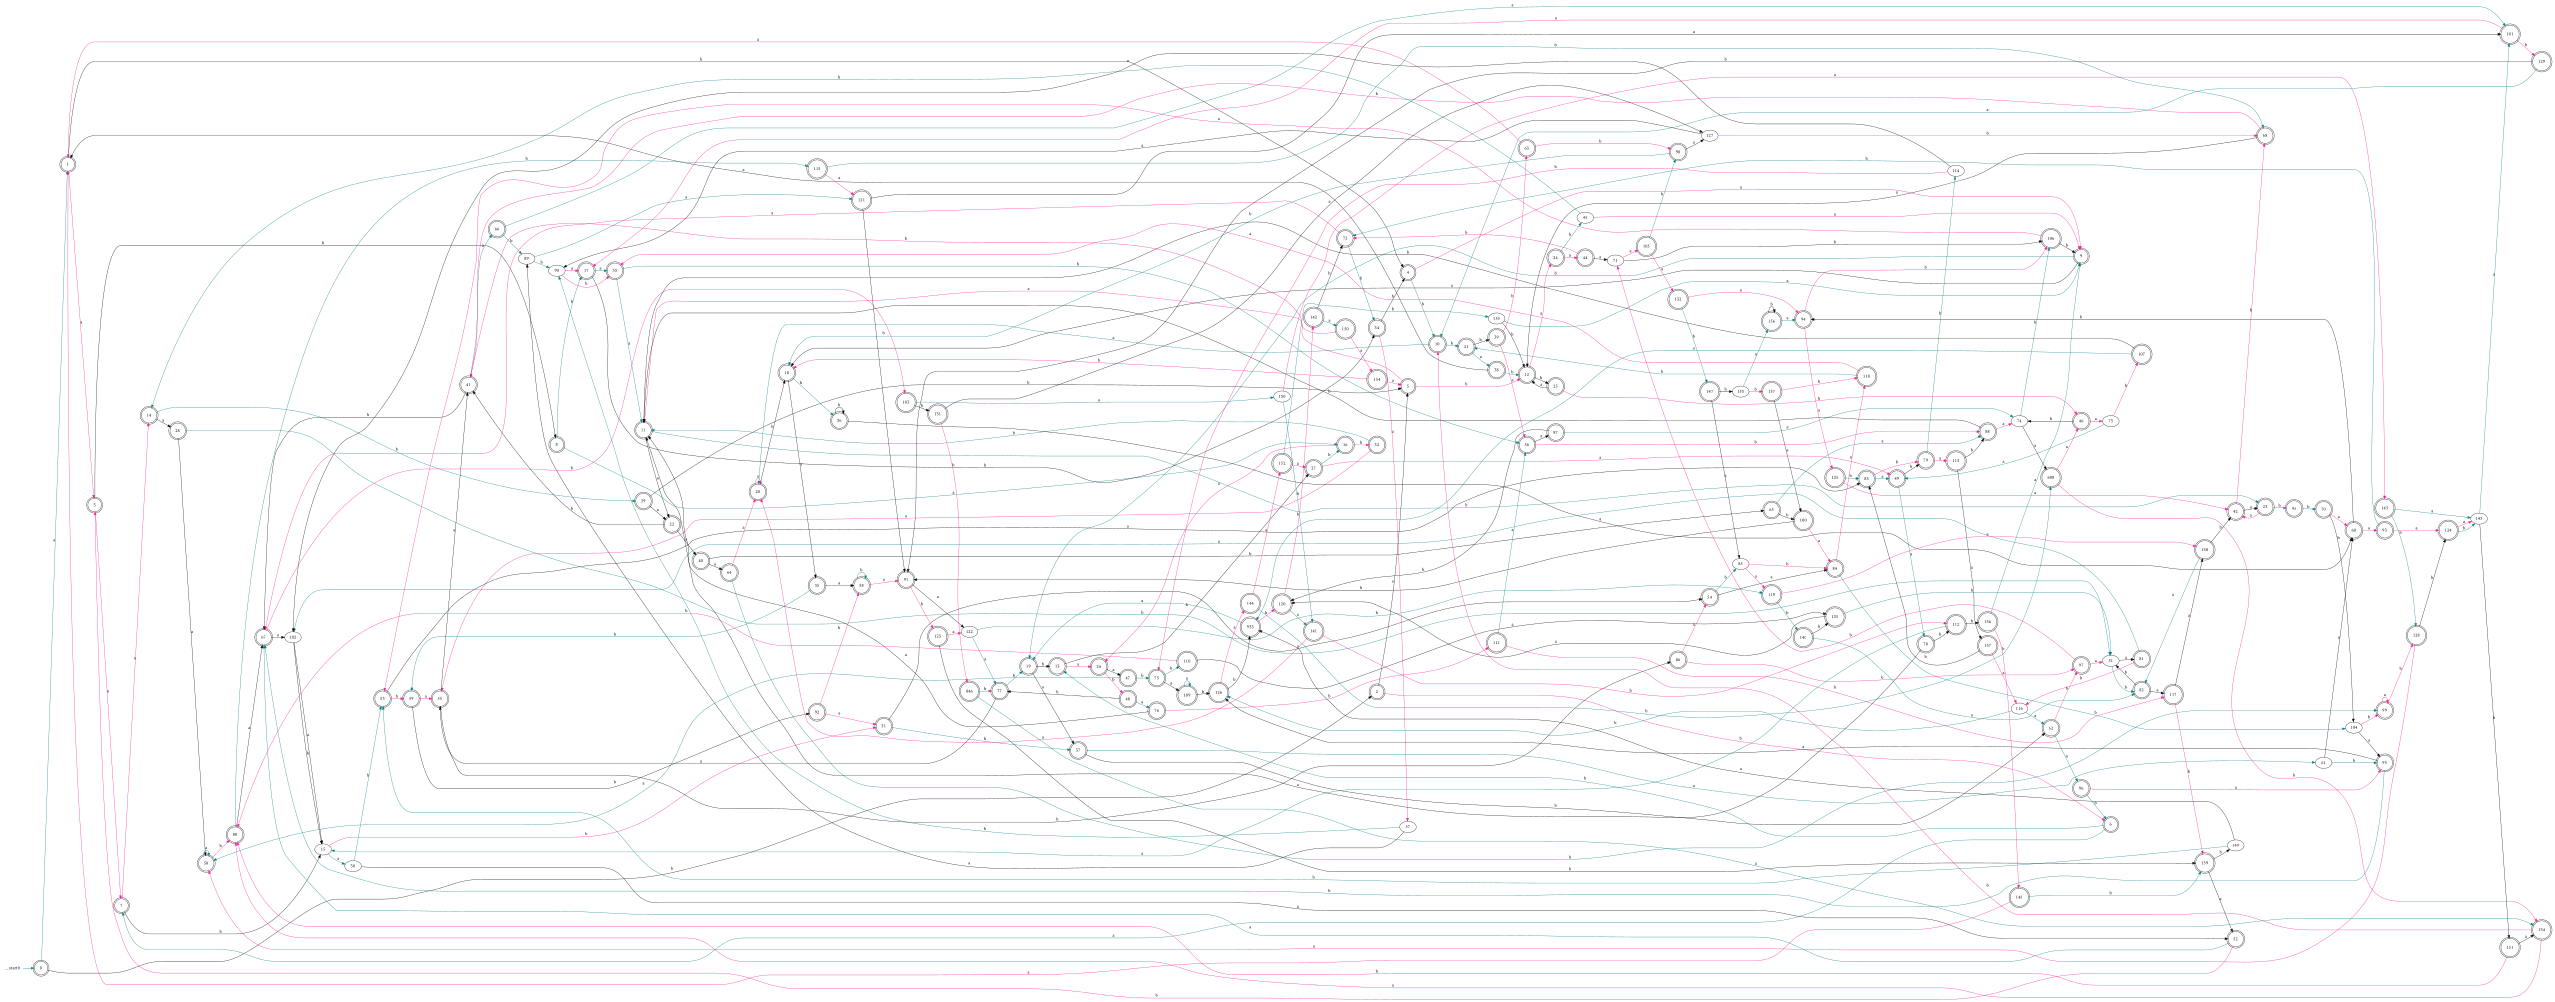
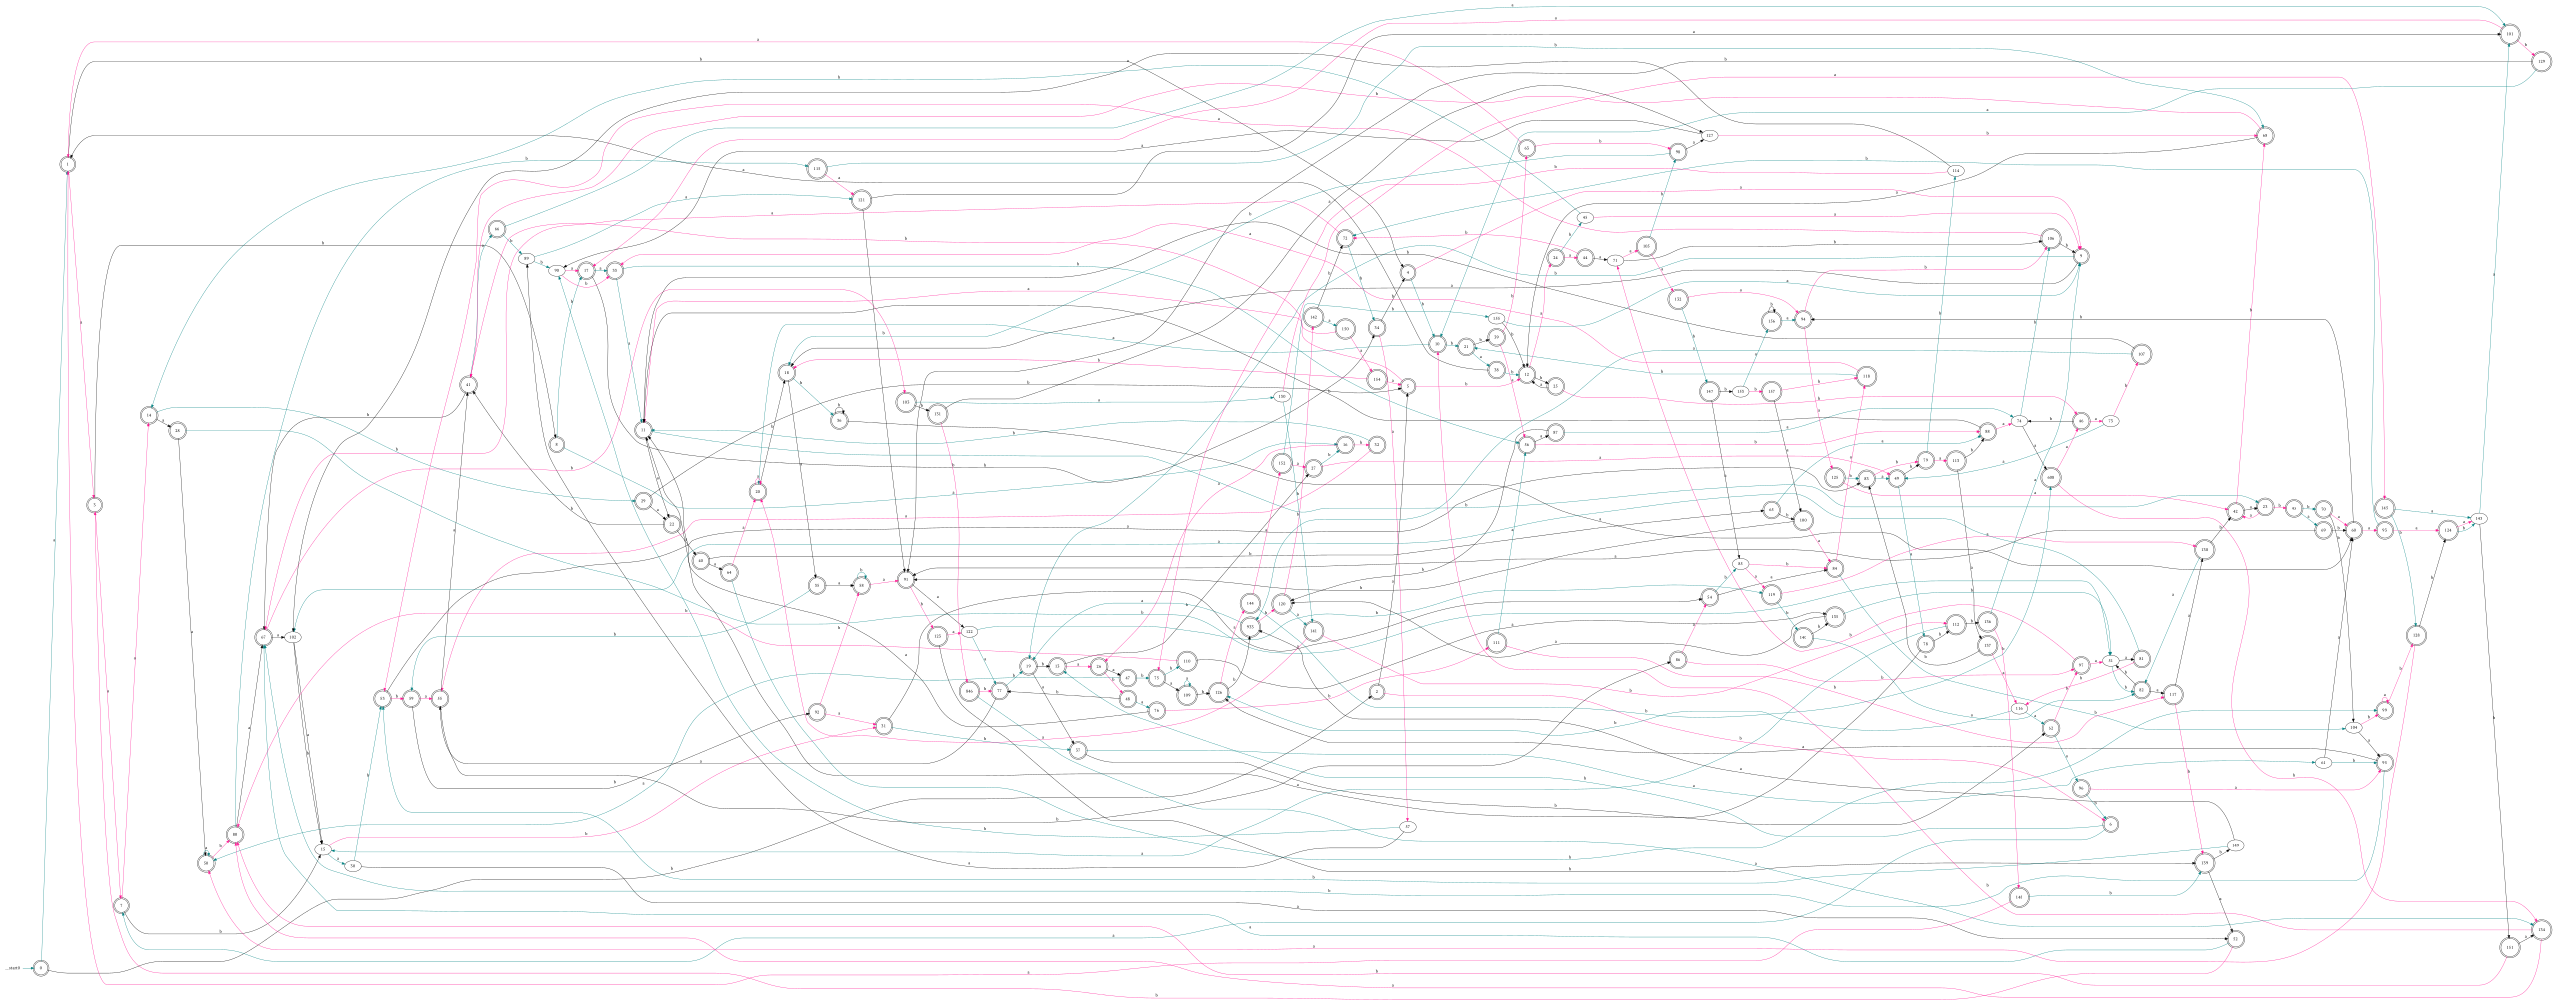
none -> (2324, 530)
